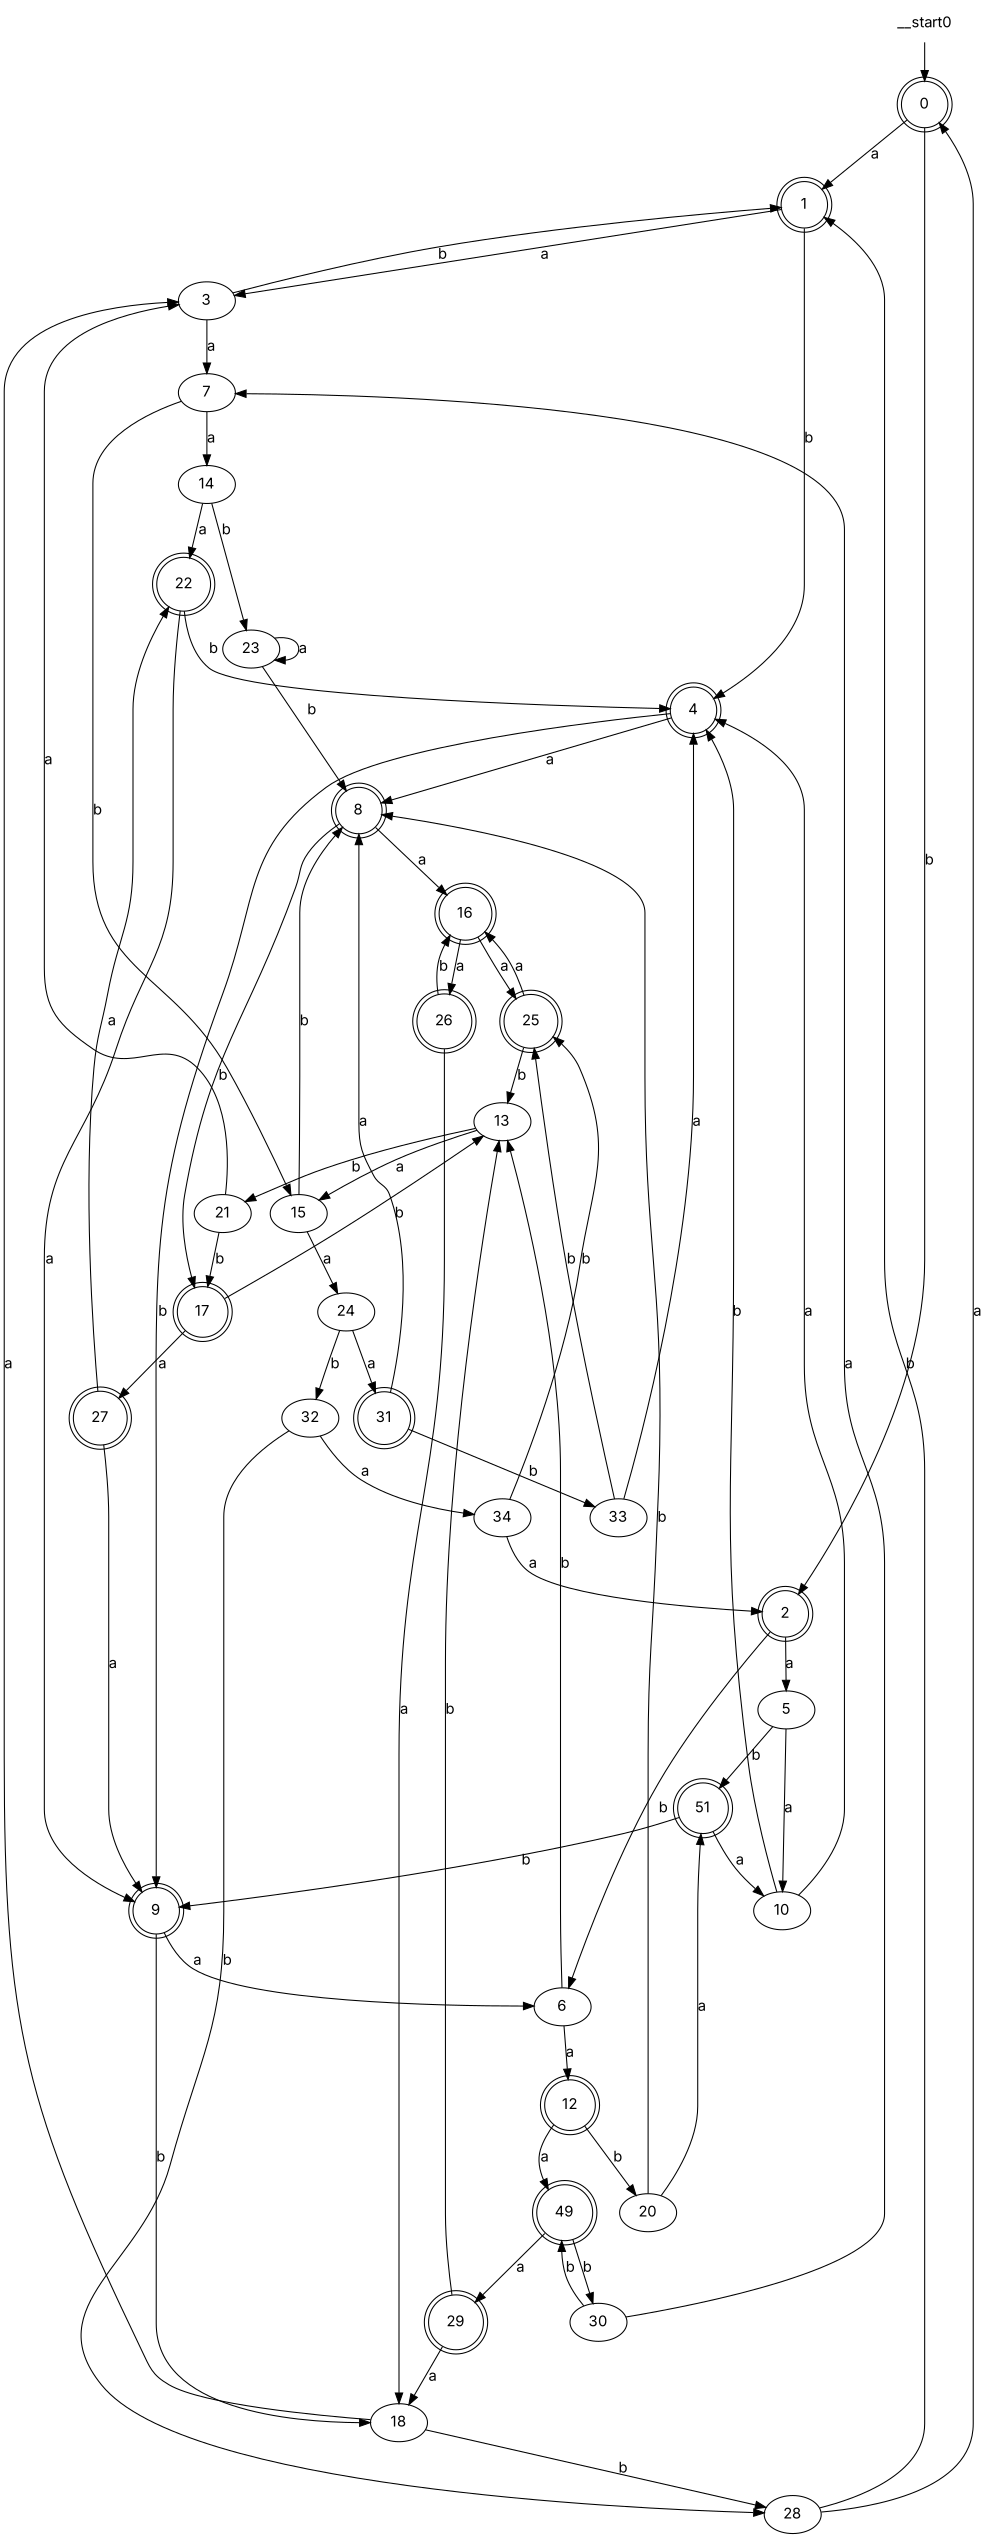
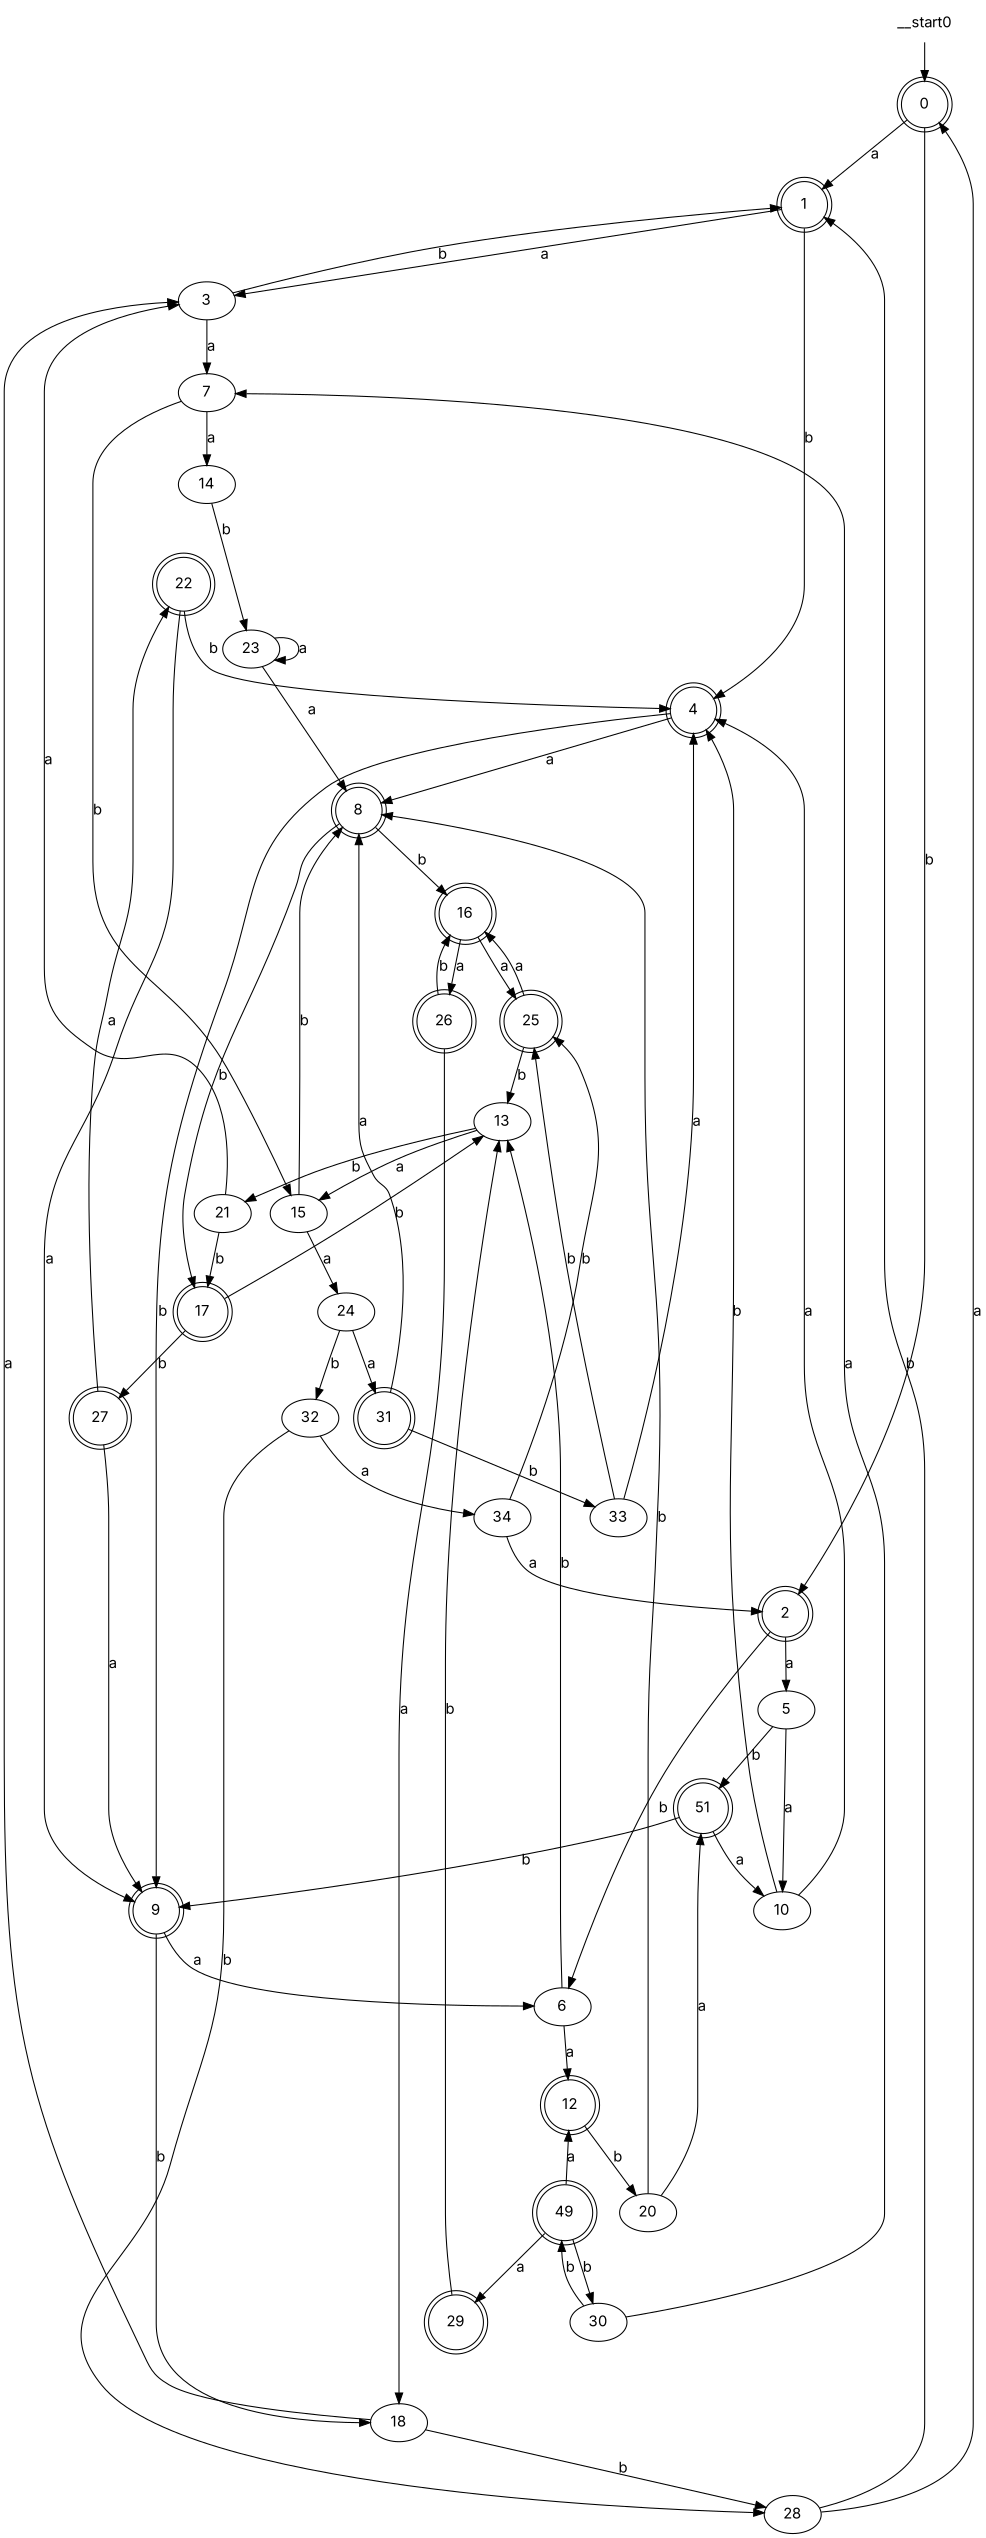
(197, 526) -> none
(312, 710) -> (312, 710)
(422, 861) -> (422, 861)
(163, 1364) -> (163, 1364)
(540, 2151) -> (567, 2163)
(428, 2371) -> none
